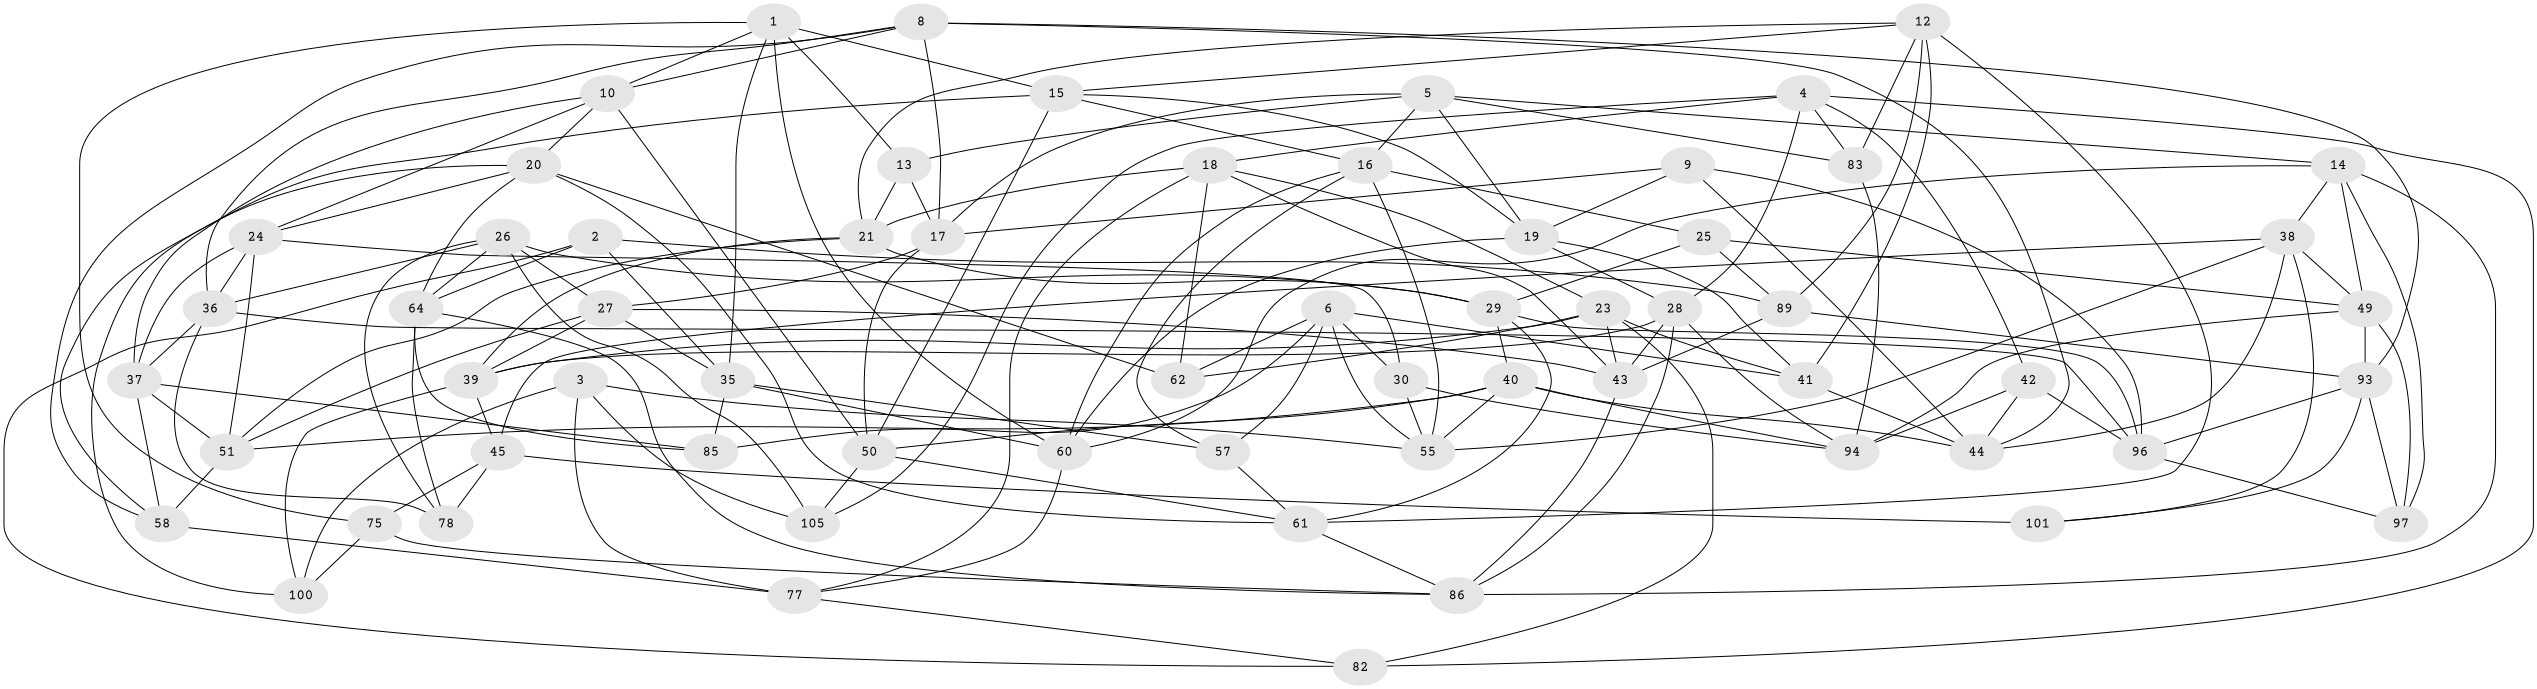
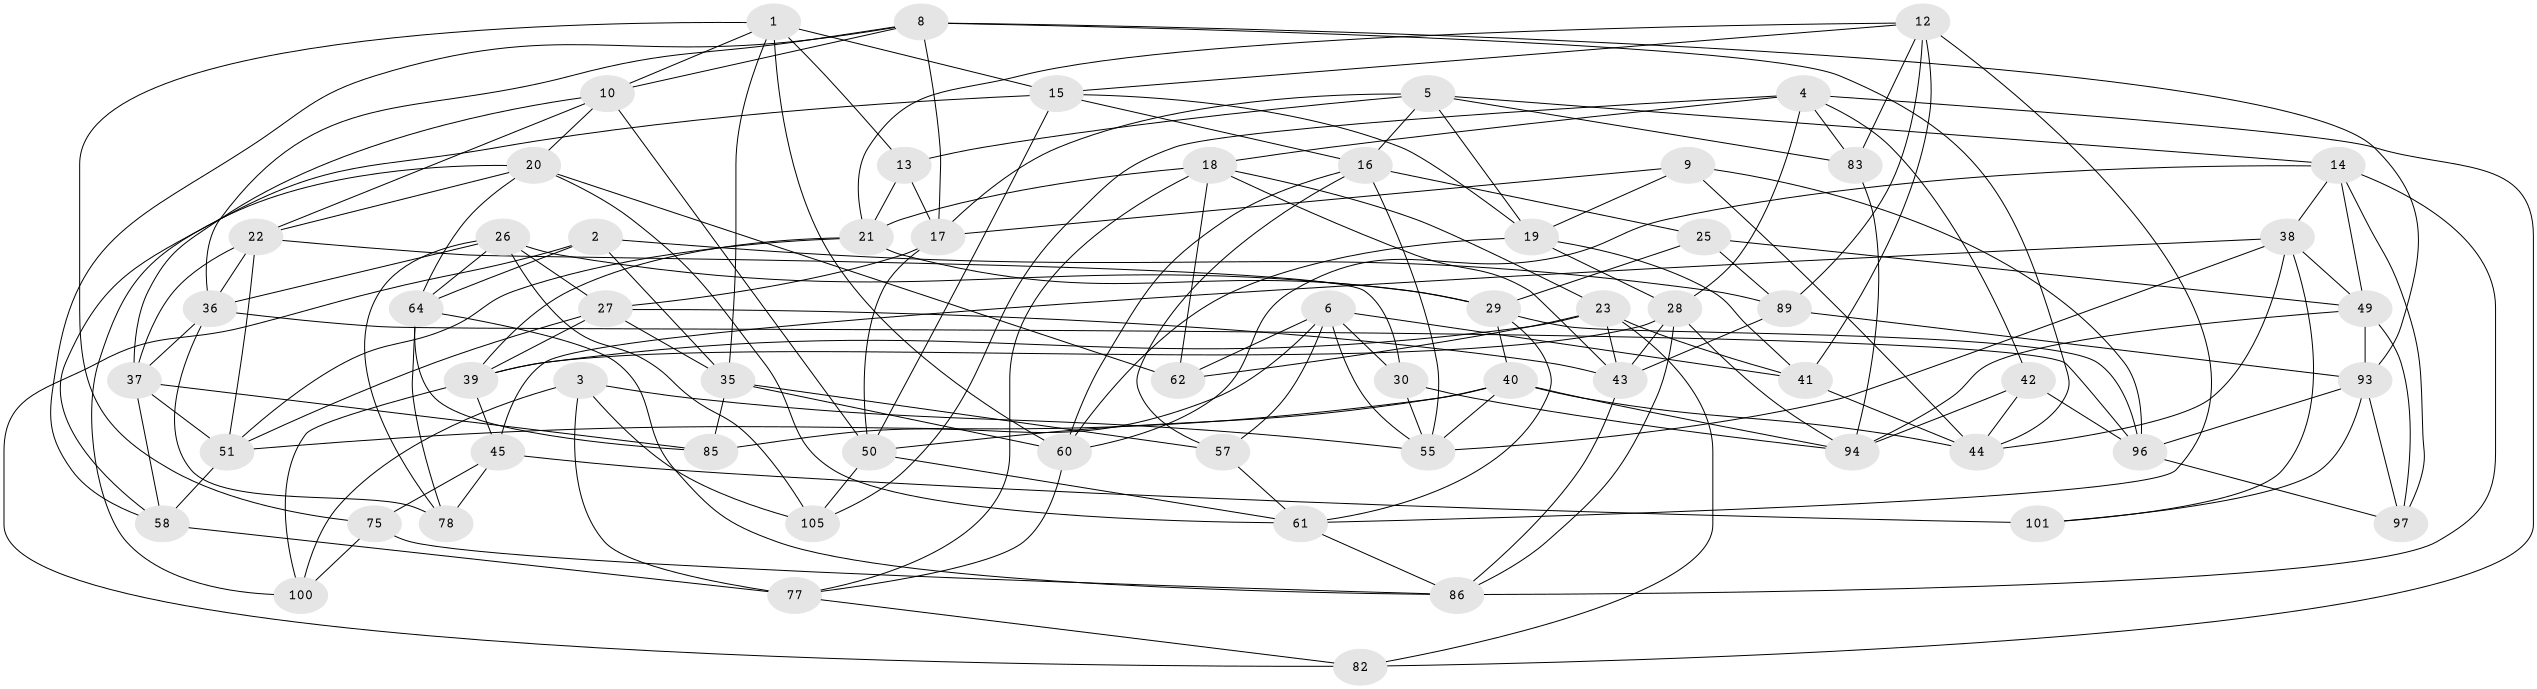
(256, 237) -> (256, 237)
